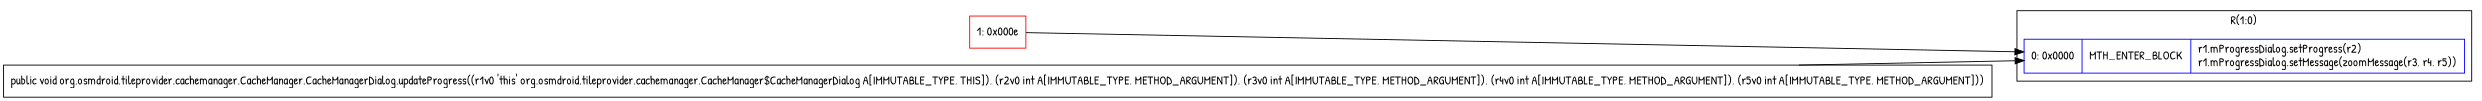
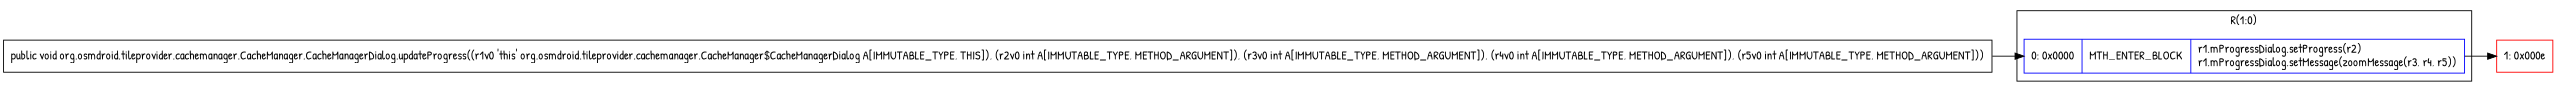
(1520, 42) -> (2477, 56)
